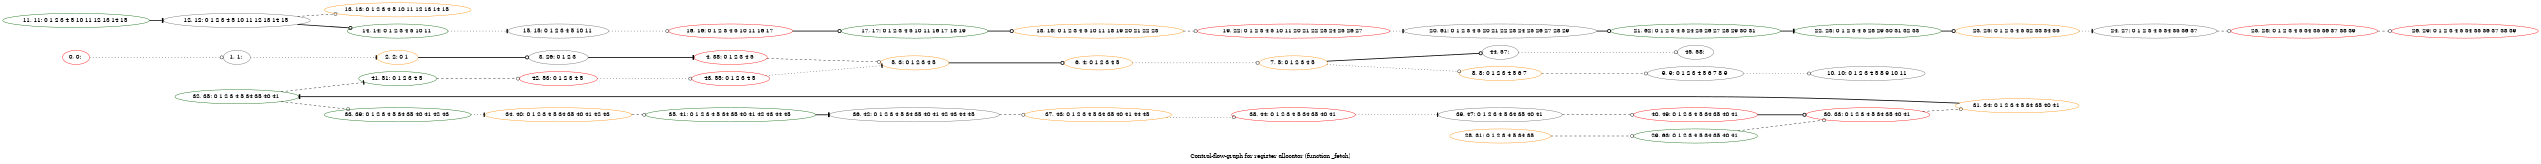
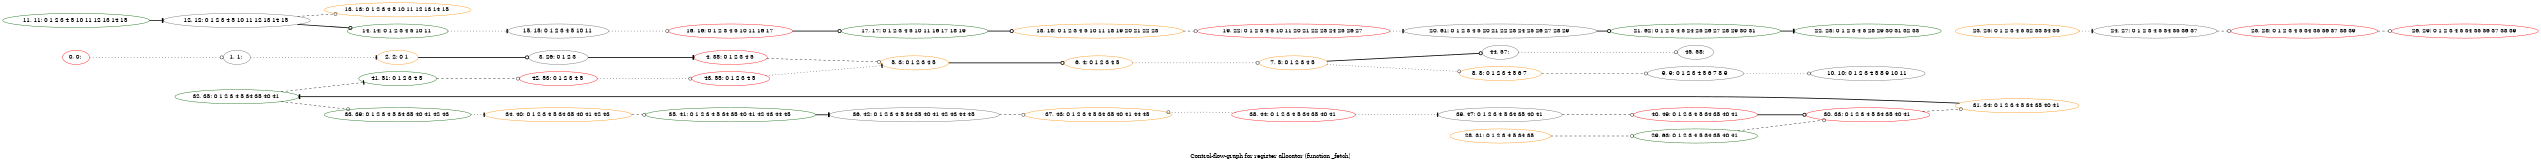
(1947, 31) -> none
(1200, 117) -> (1203, 112)
